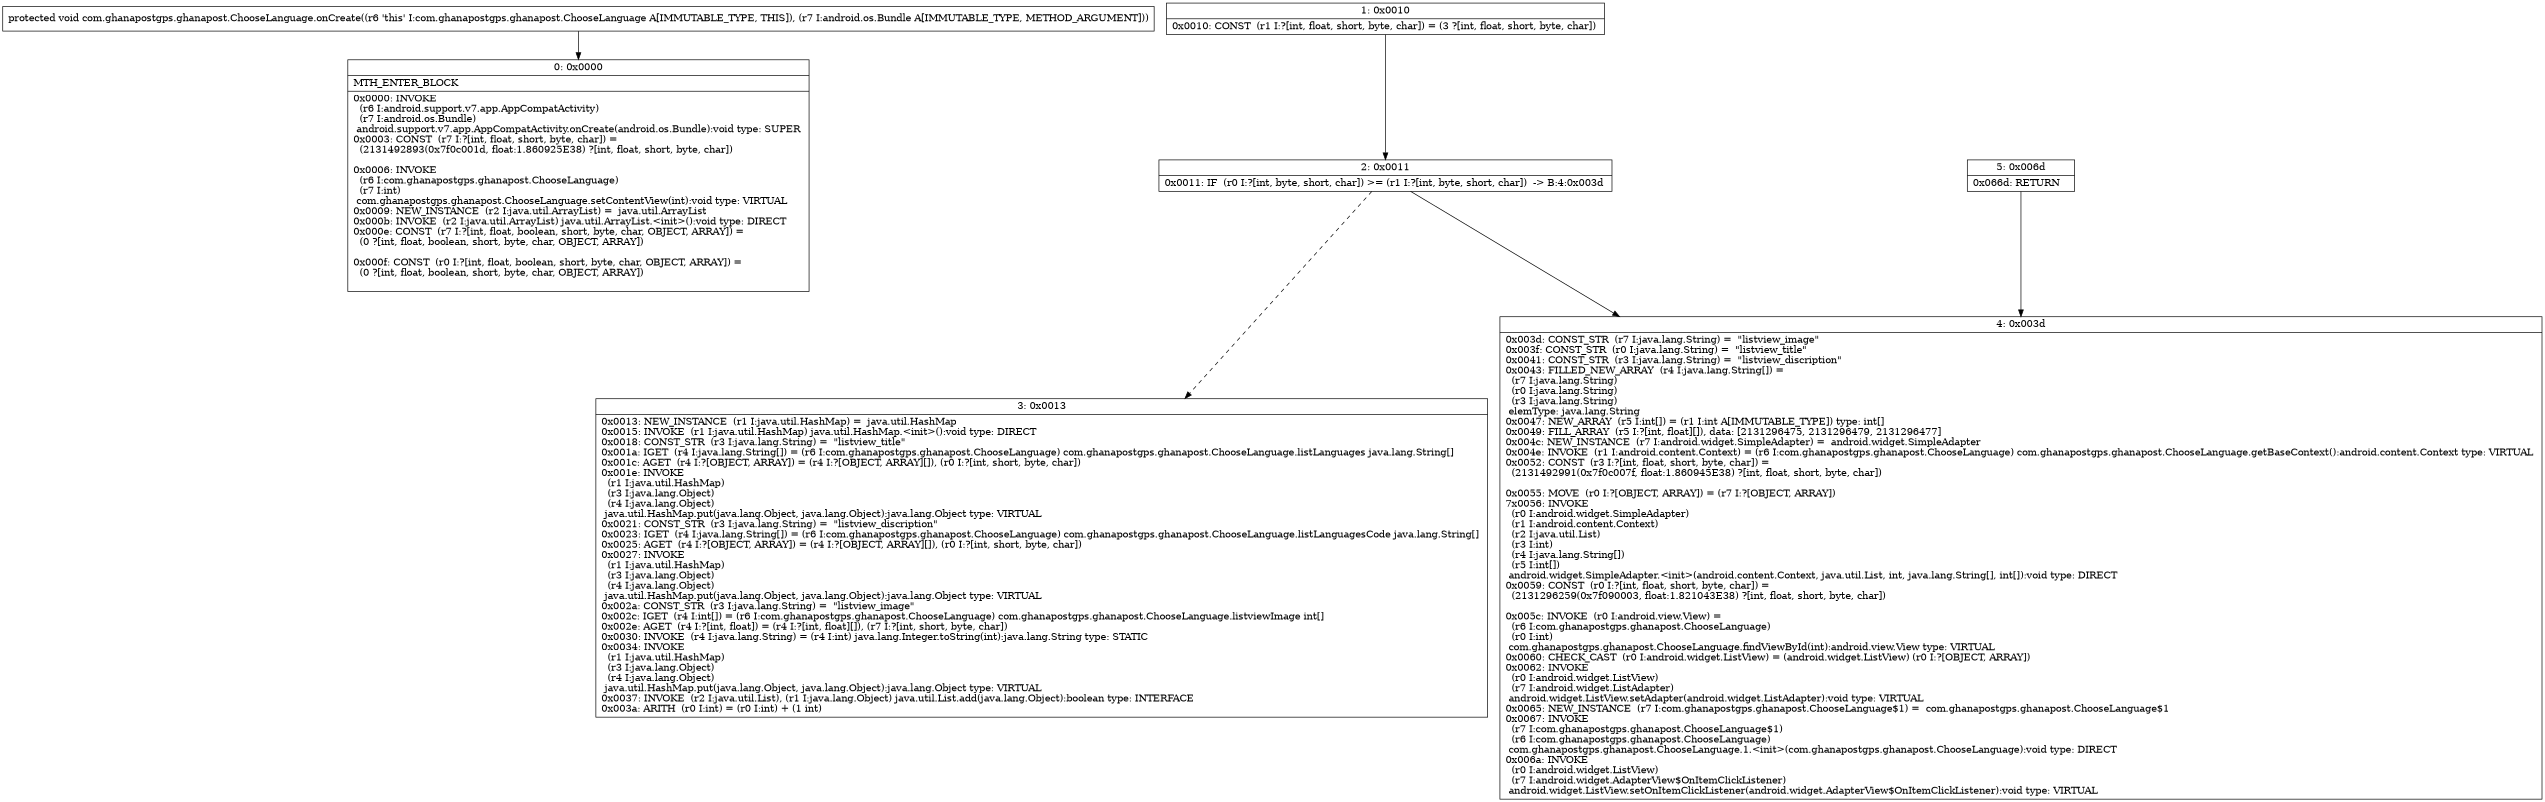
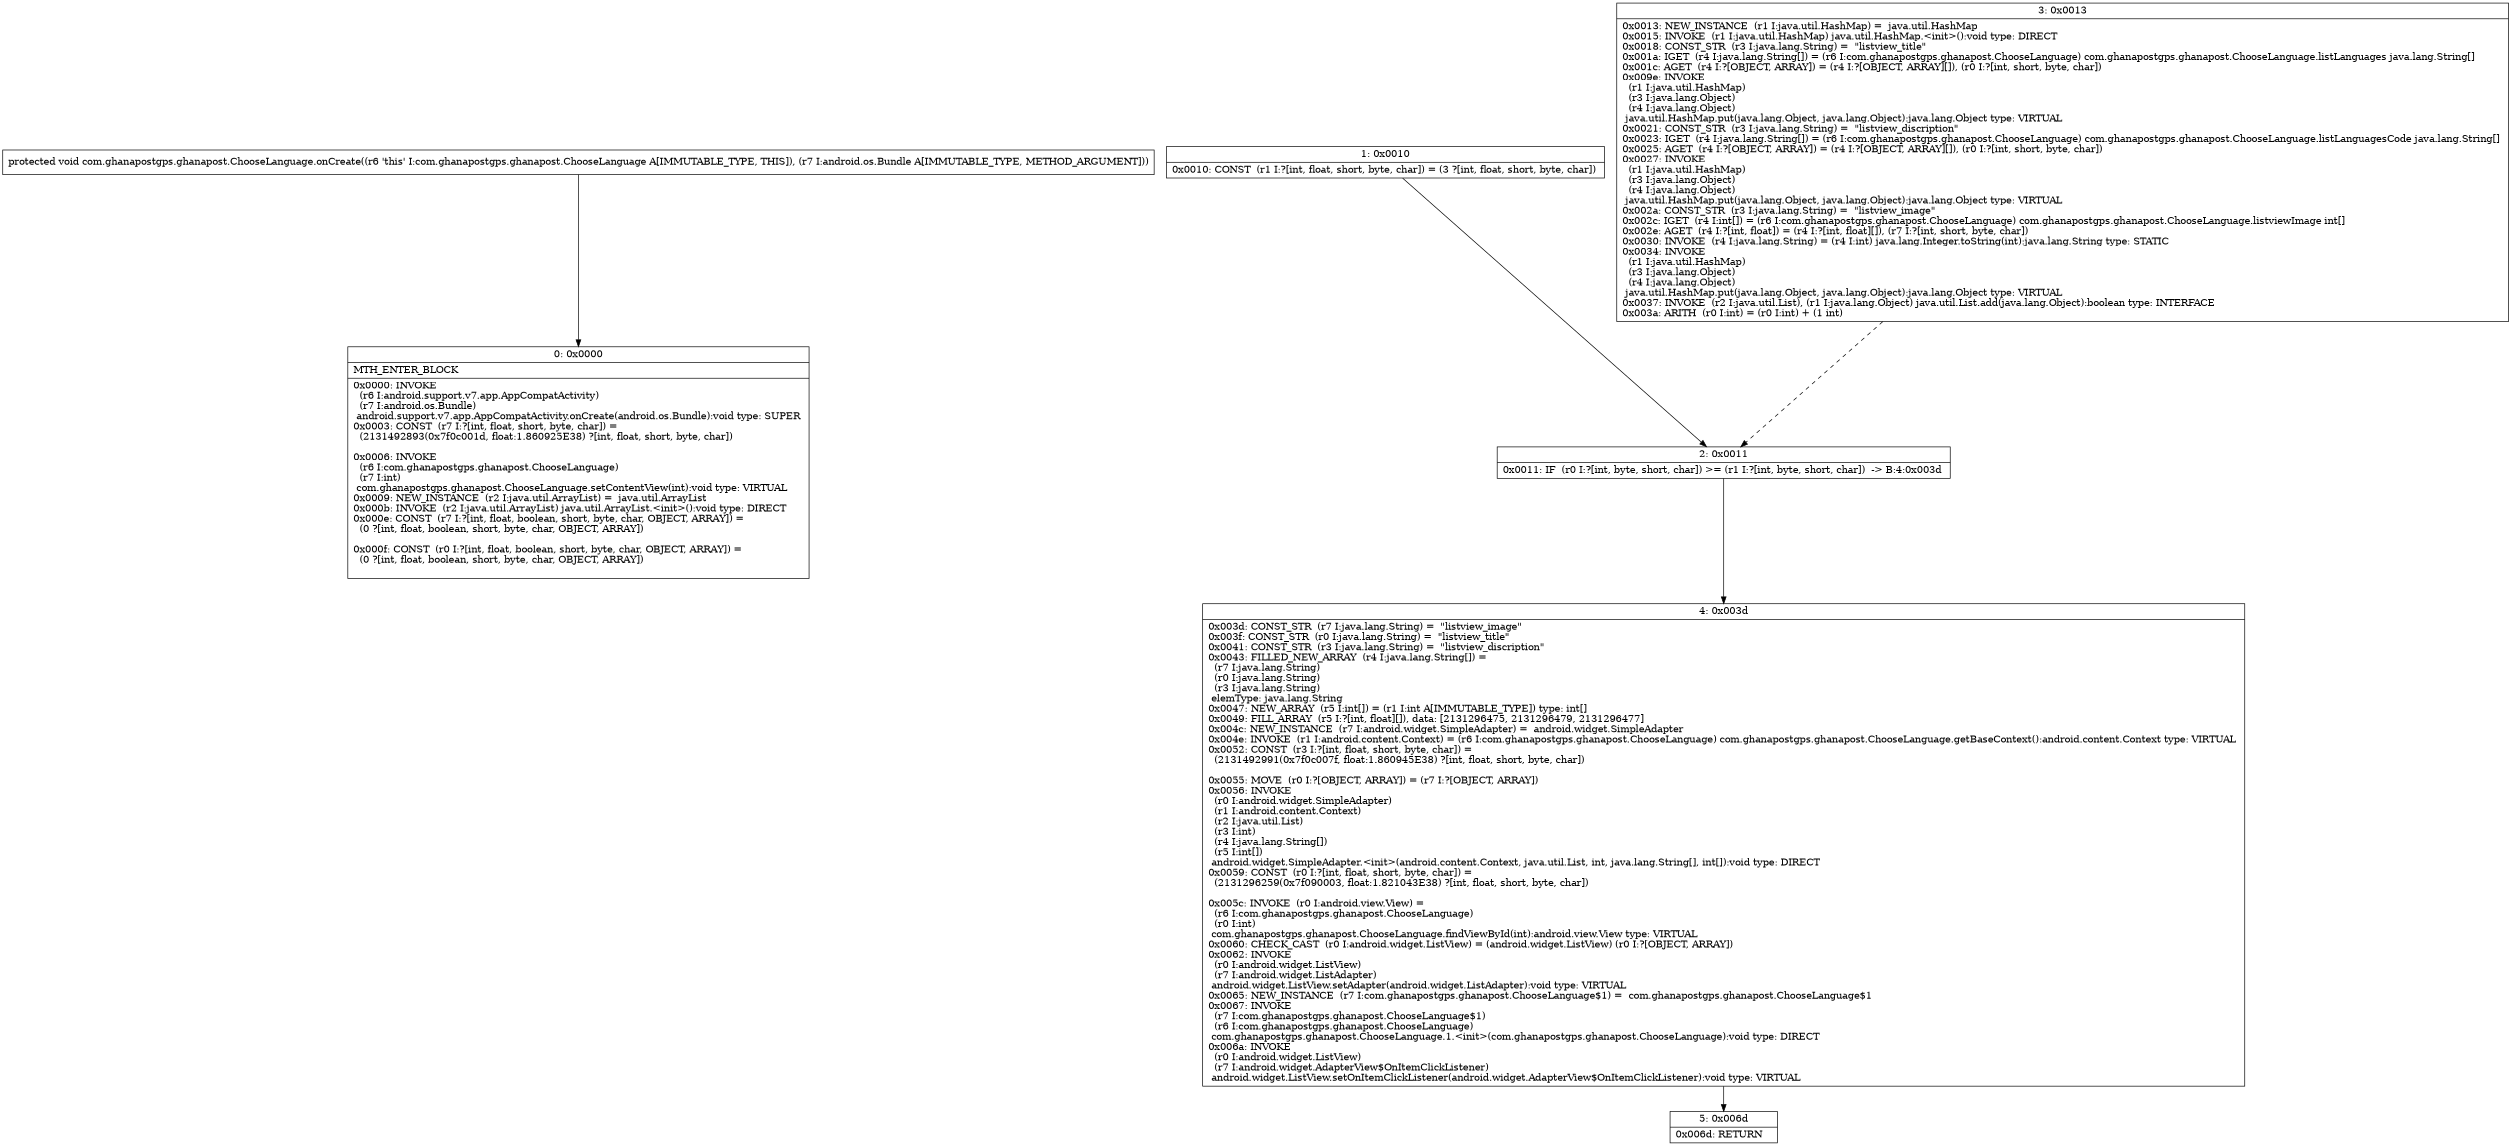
(2021, 183) -> (1724, 1135)
(2021, 251) -> (1724, 1095)
(1281, 292) -> (1814, 382)
(646, 473) -> (1667, 78)
(1550, 504) -> (1253, 791)
